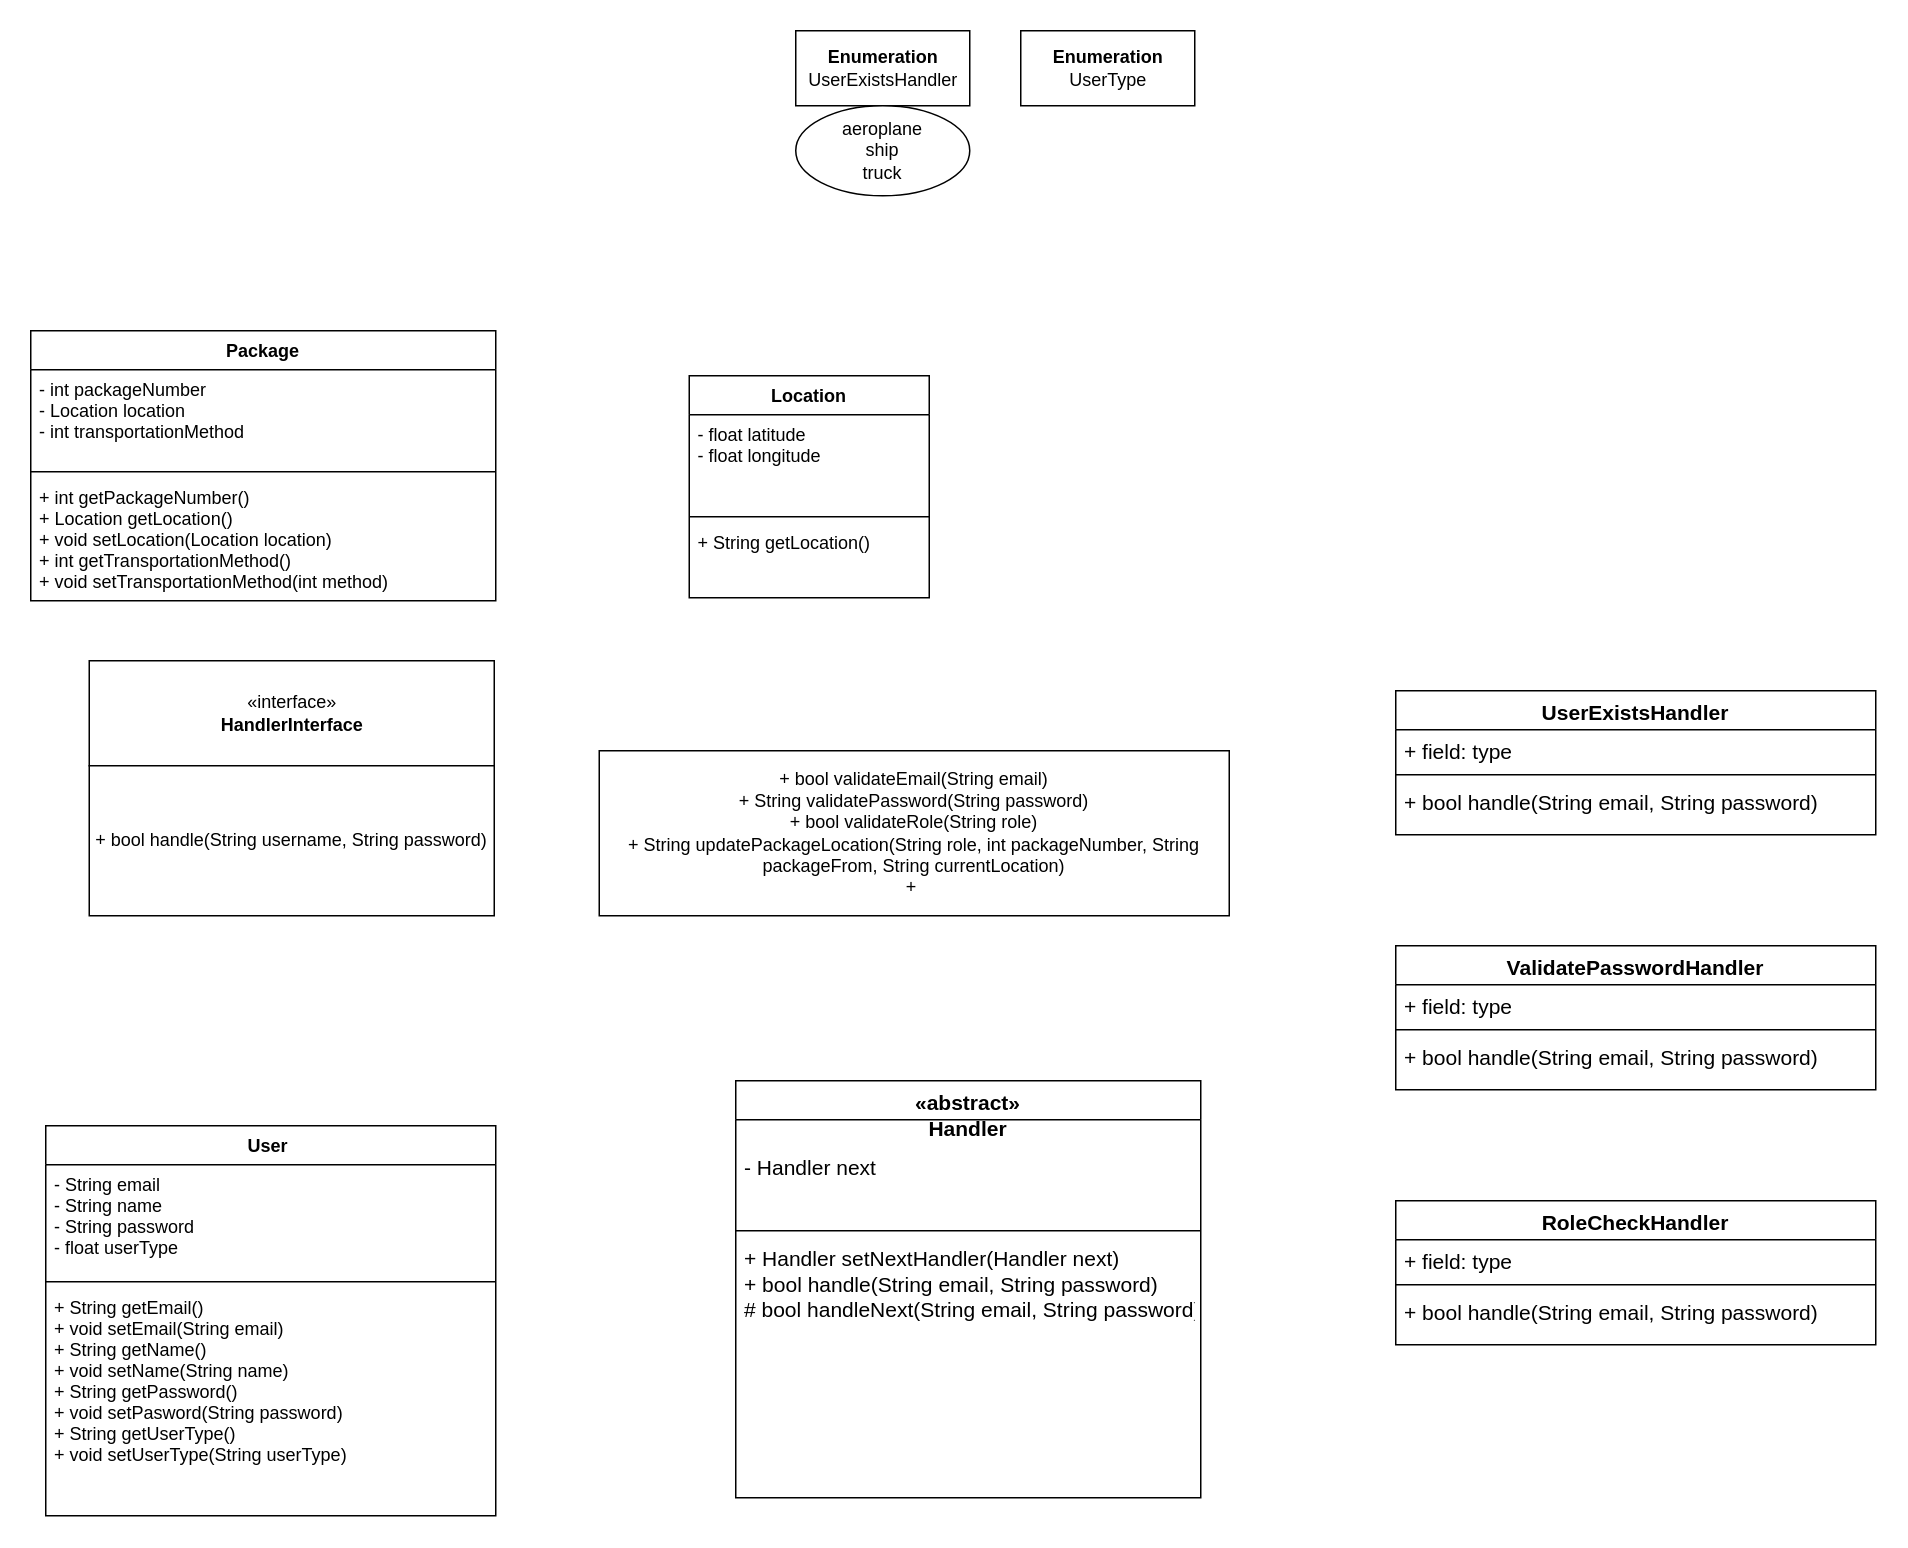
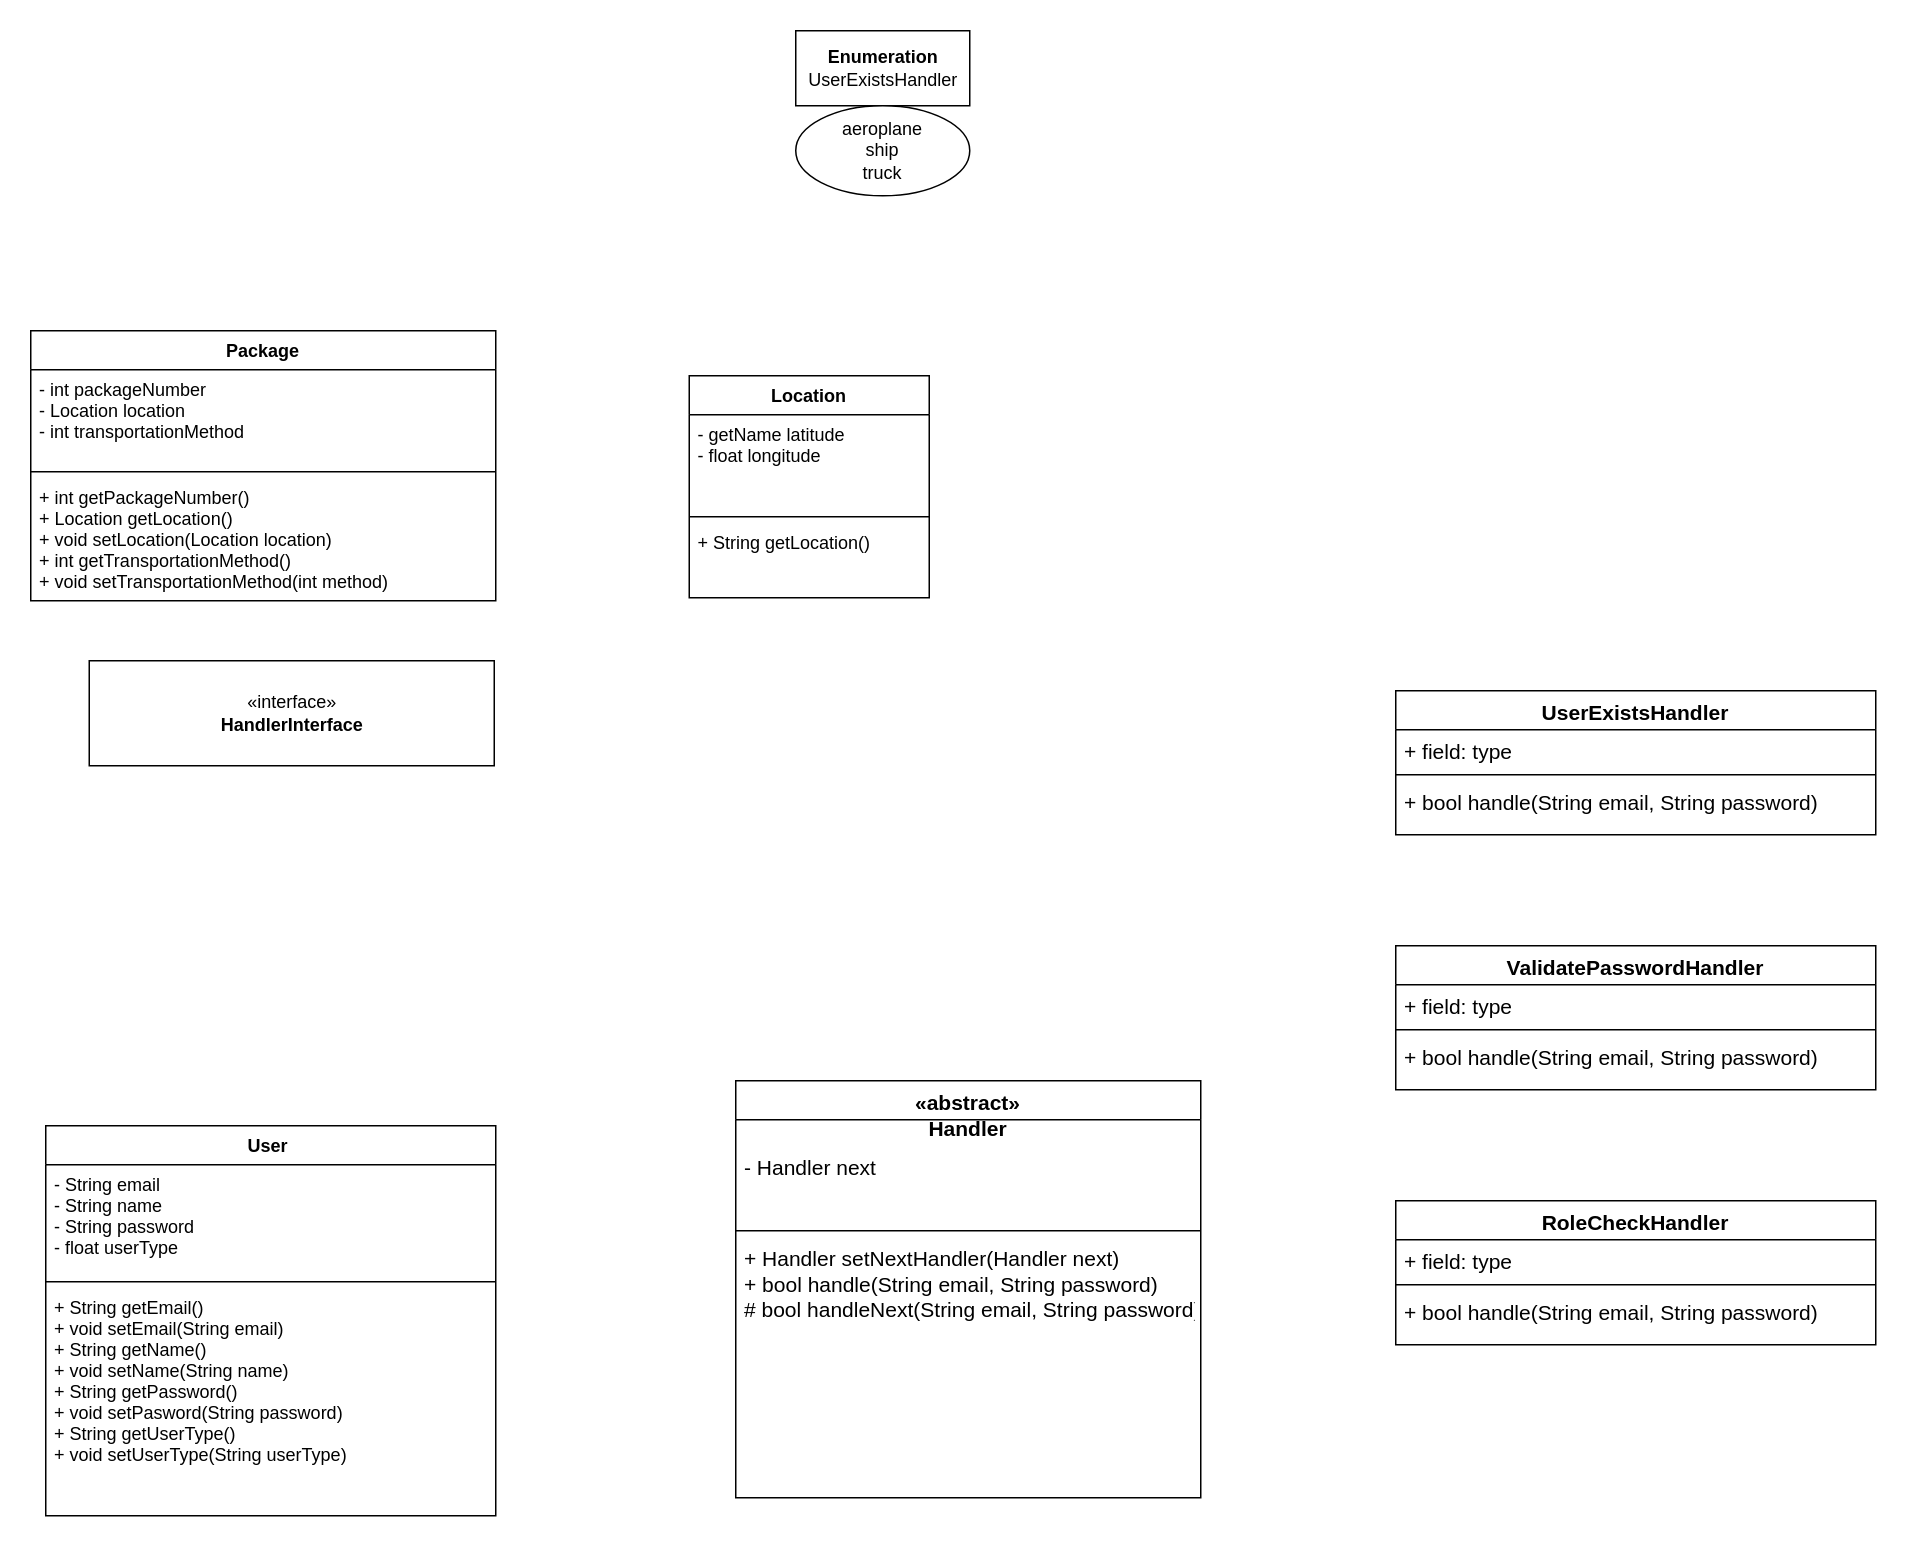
(1108, 68) -> none
(766, 435) -> (779, 435)
(914, 833) -> none
(292, 841) -> none
